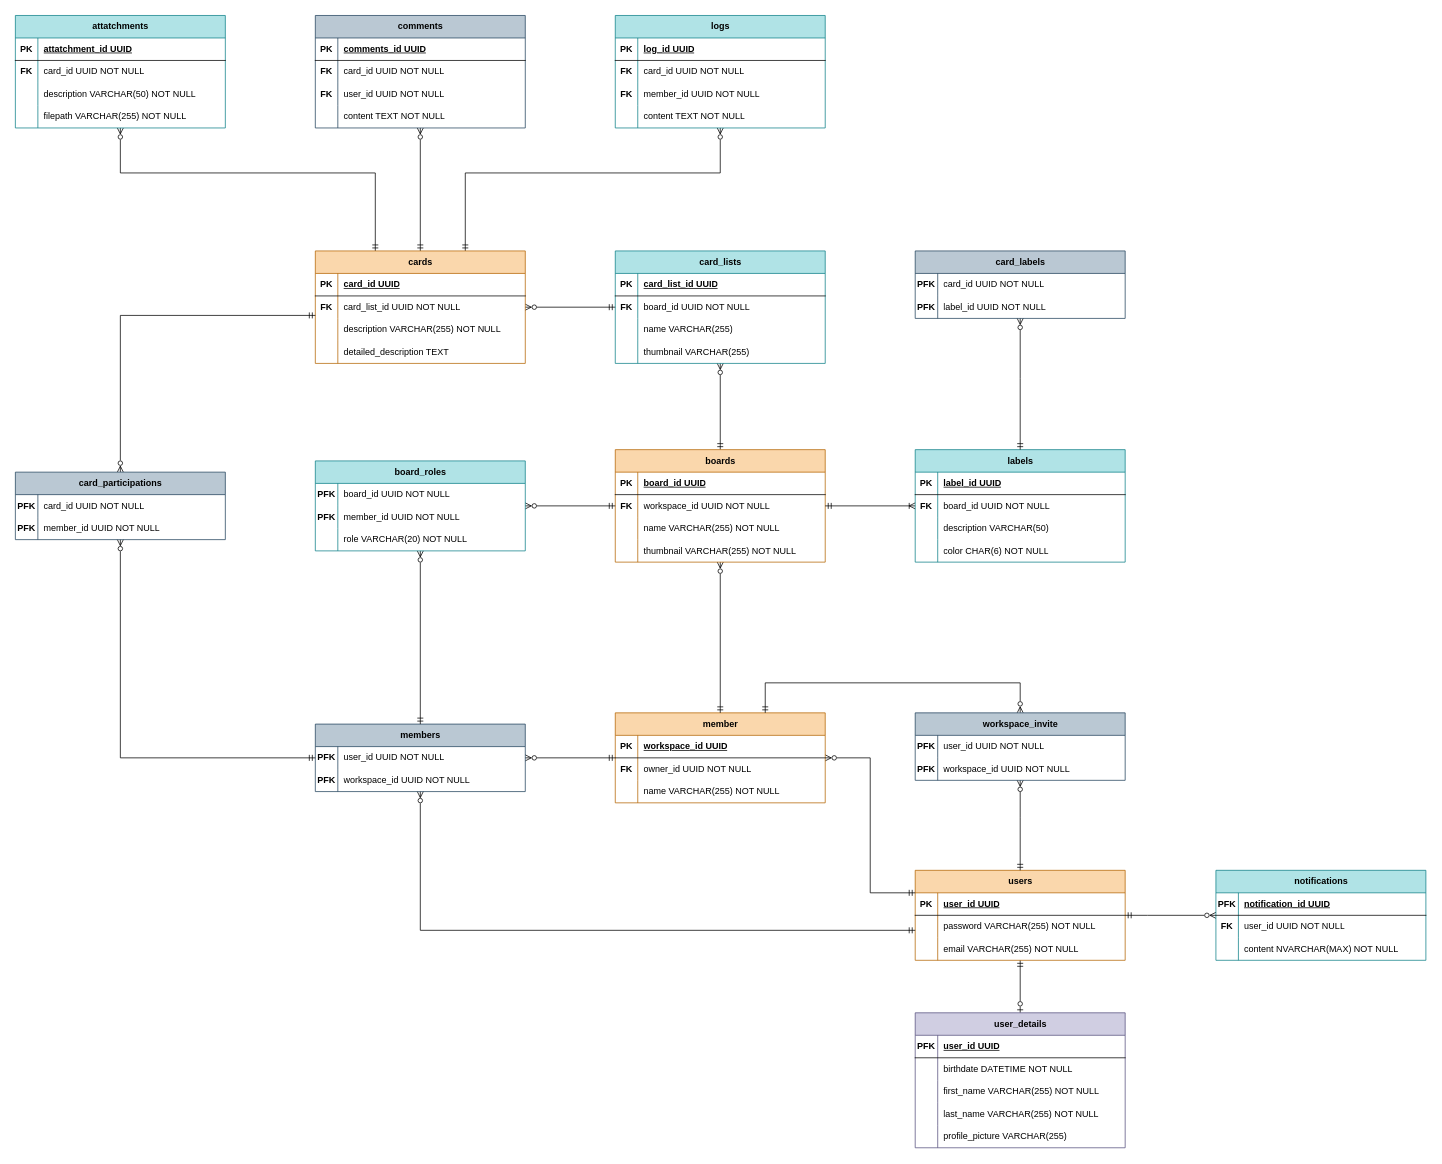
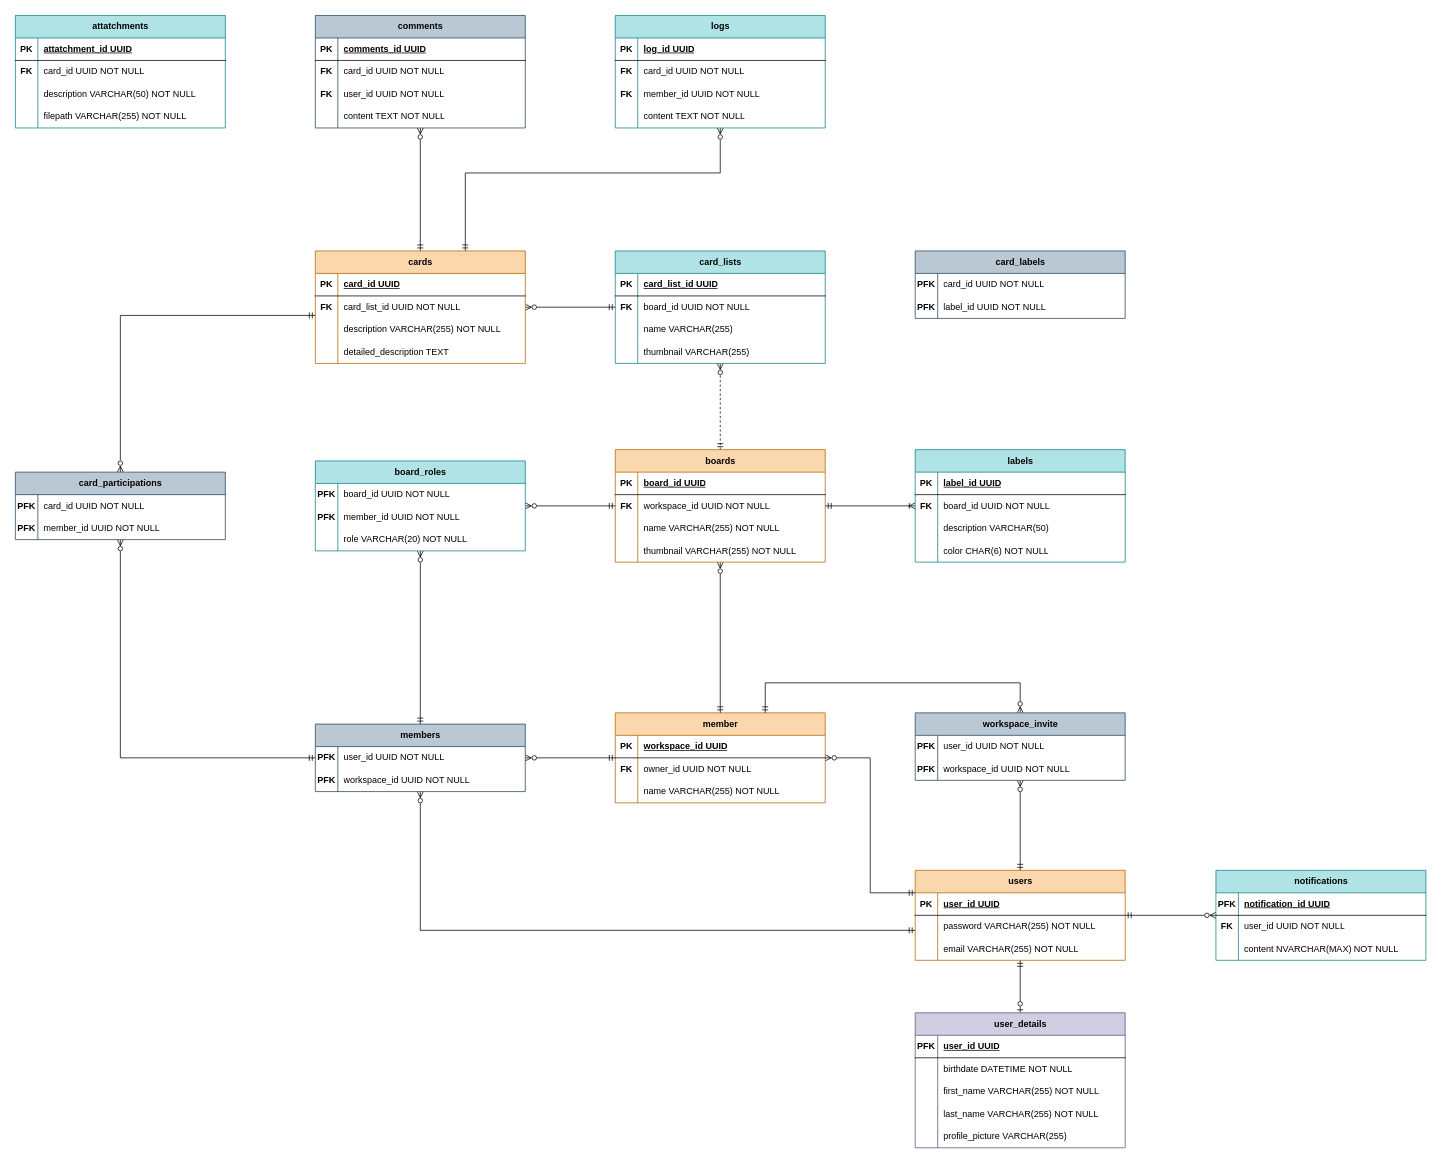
(270, 173) -> none
(1020, 389) -> none
(720, 411) -> (720, 411)
